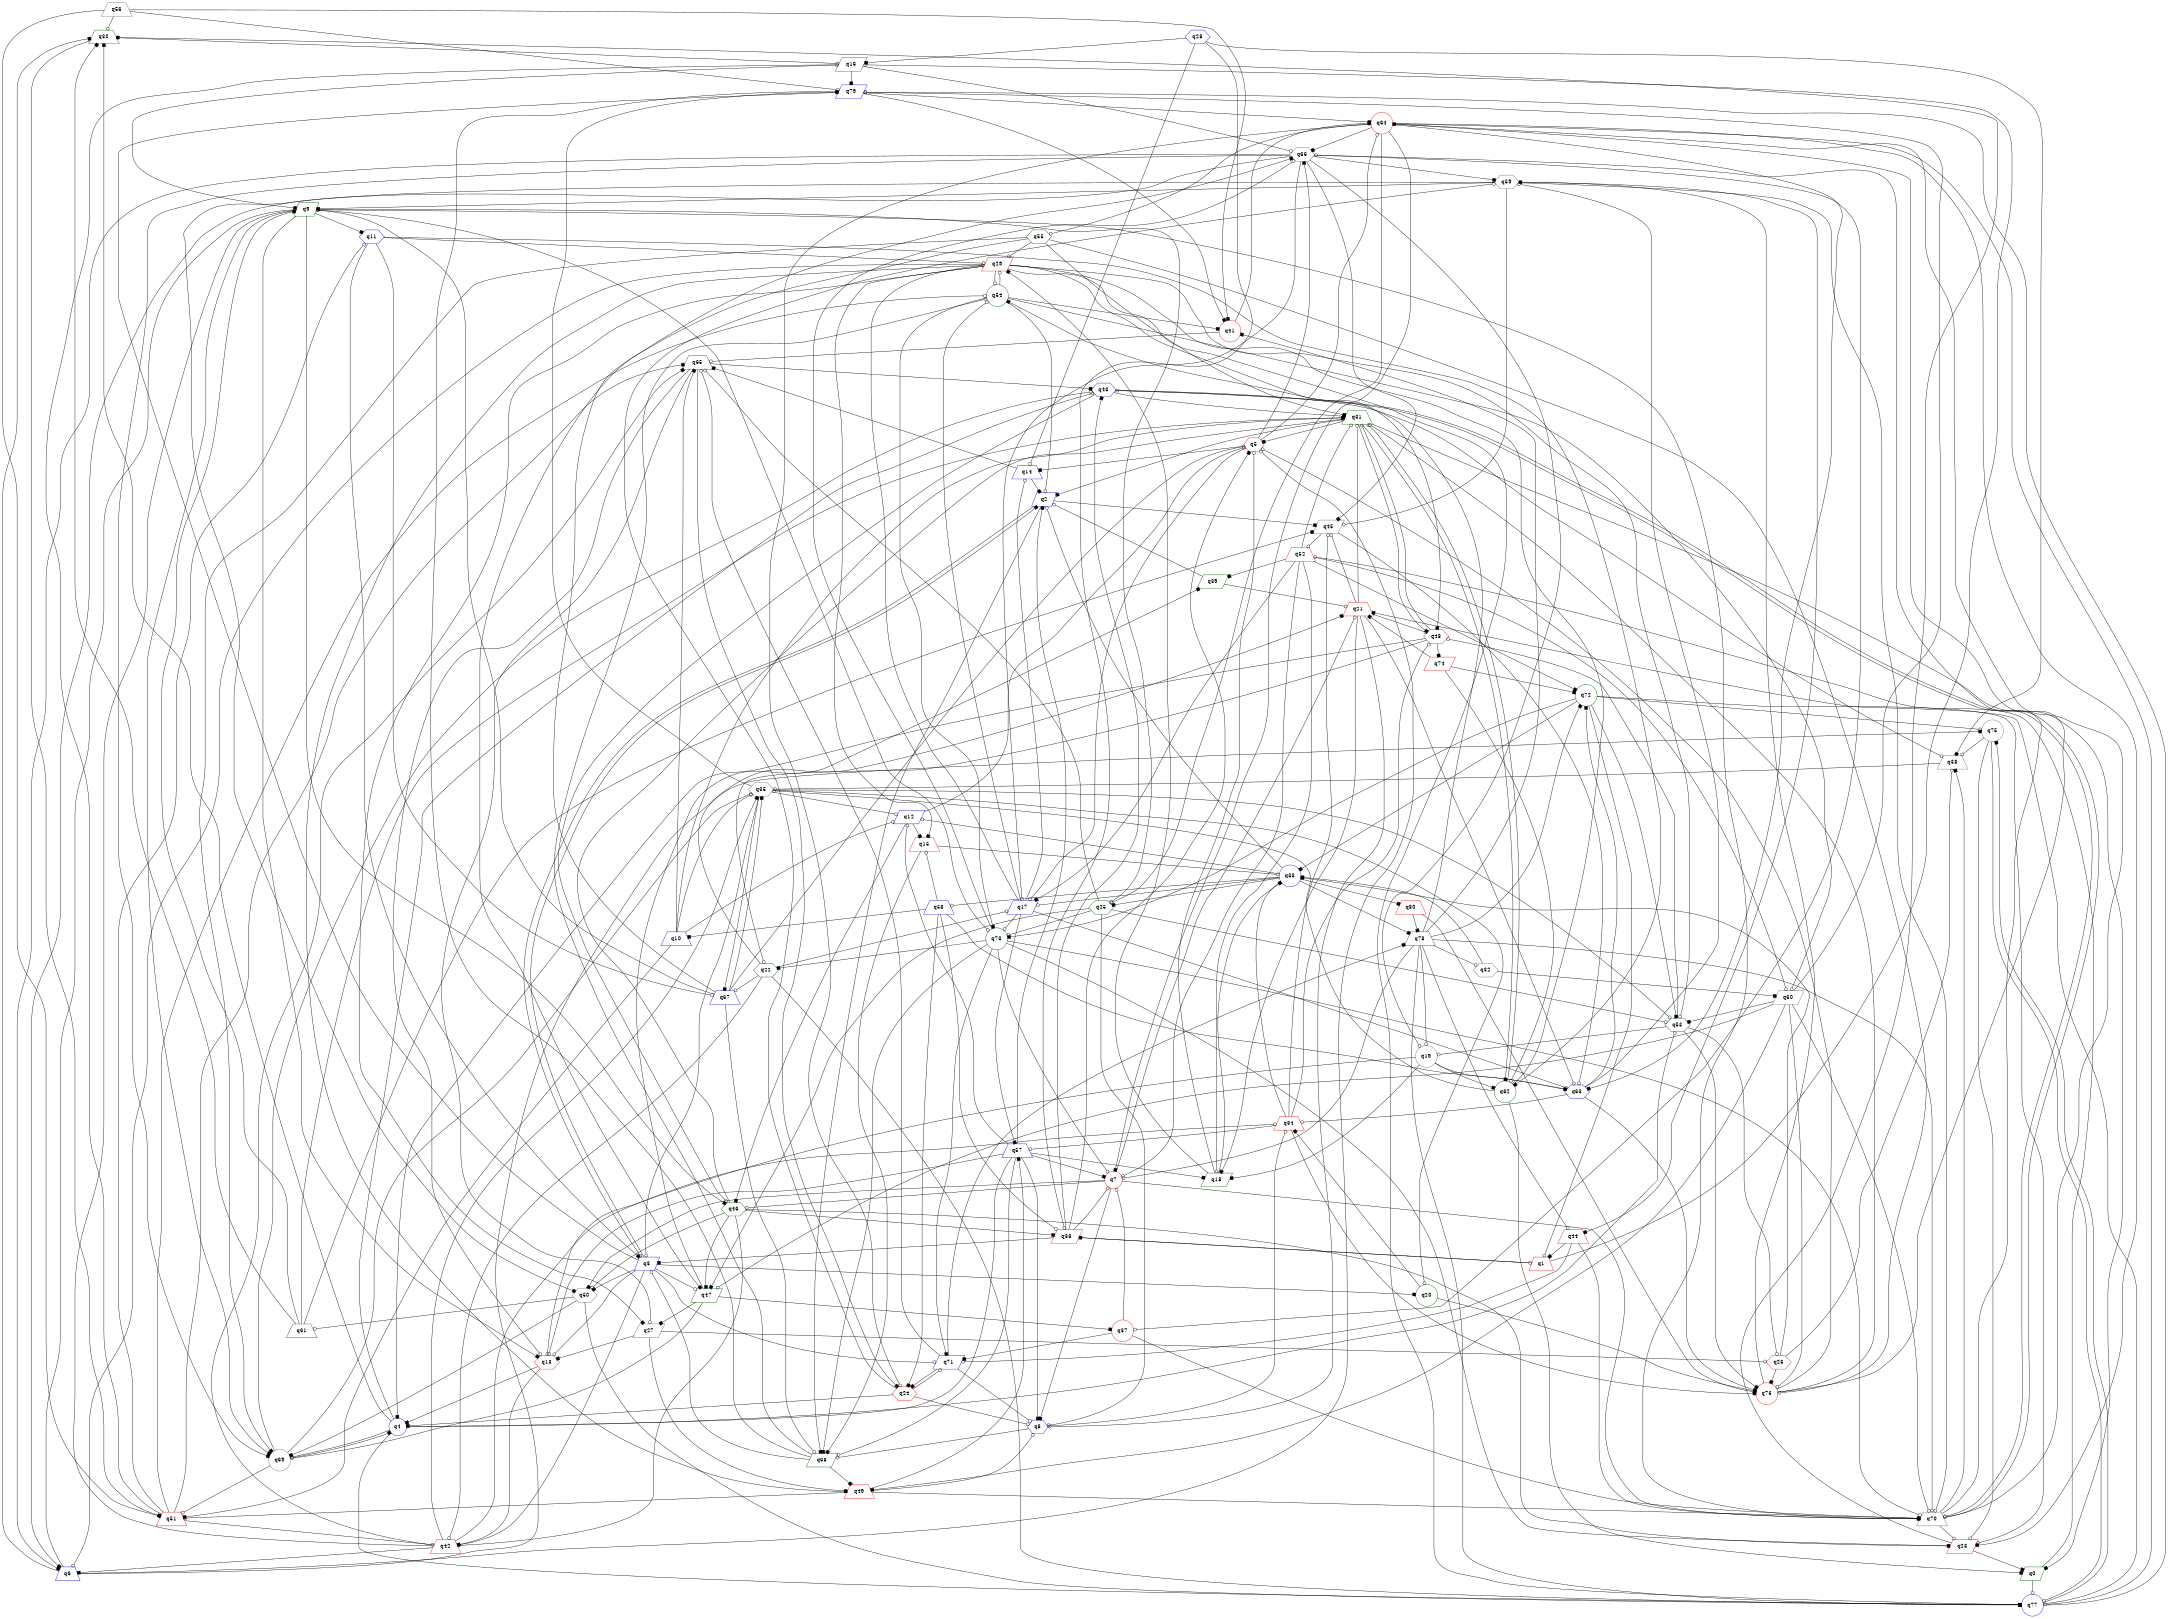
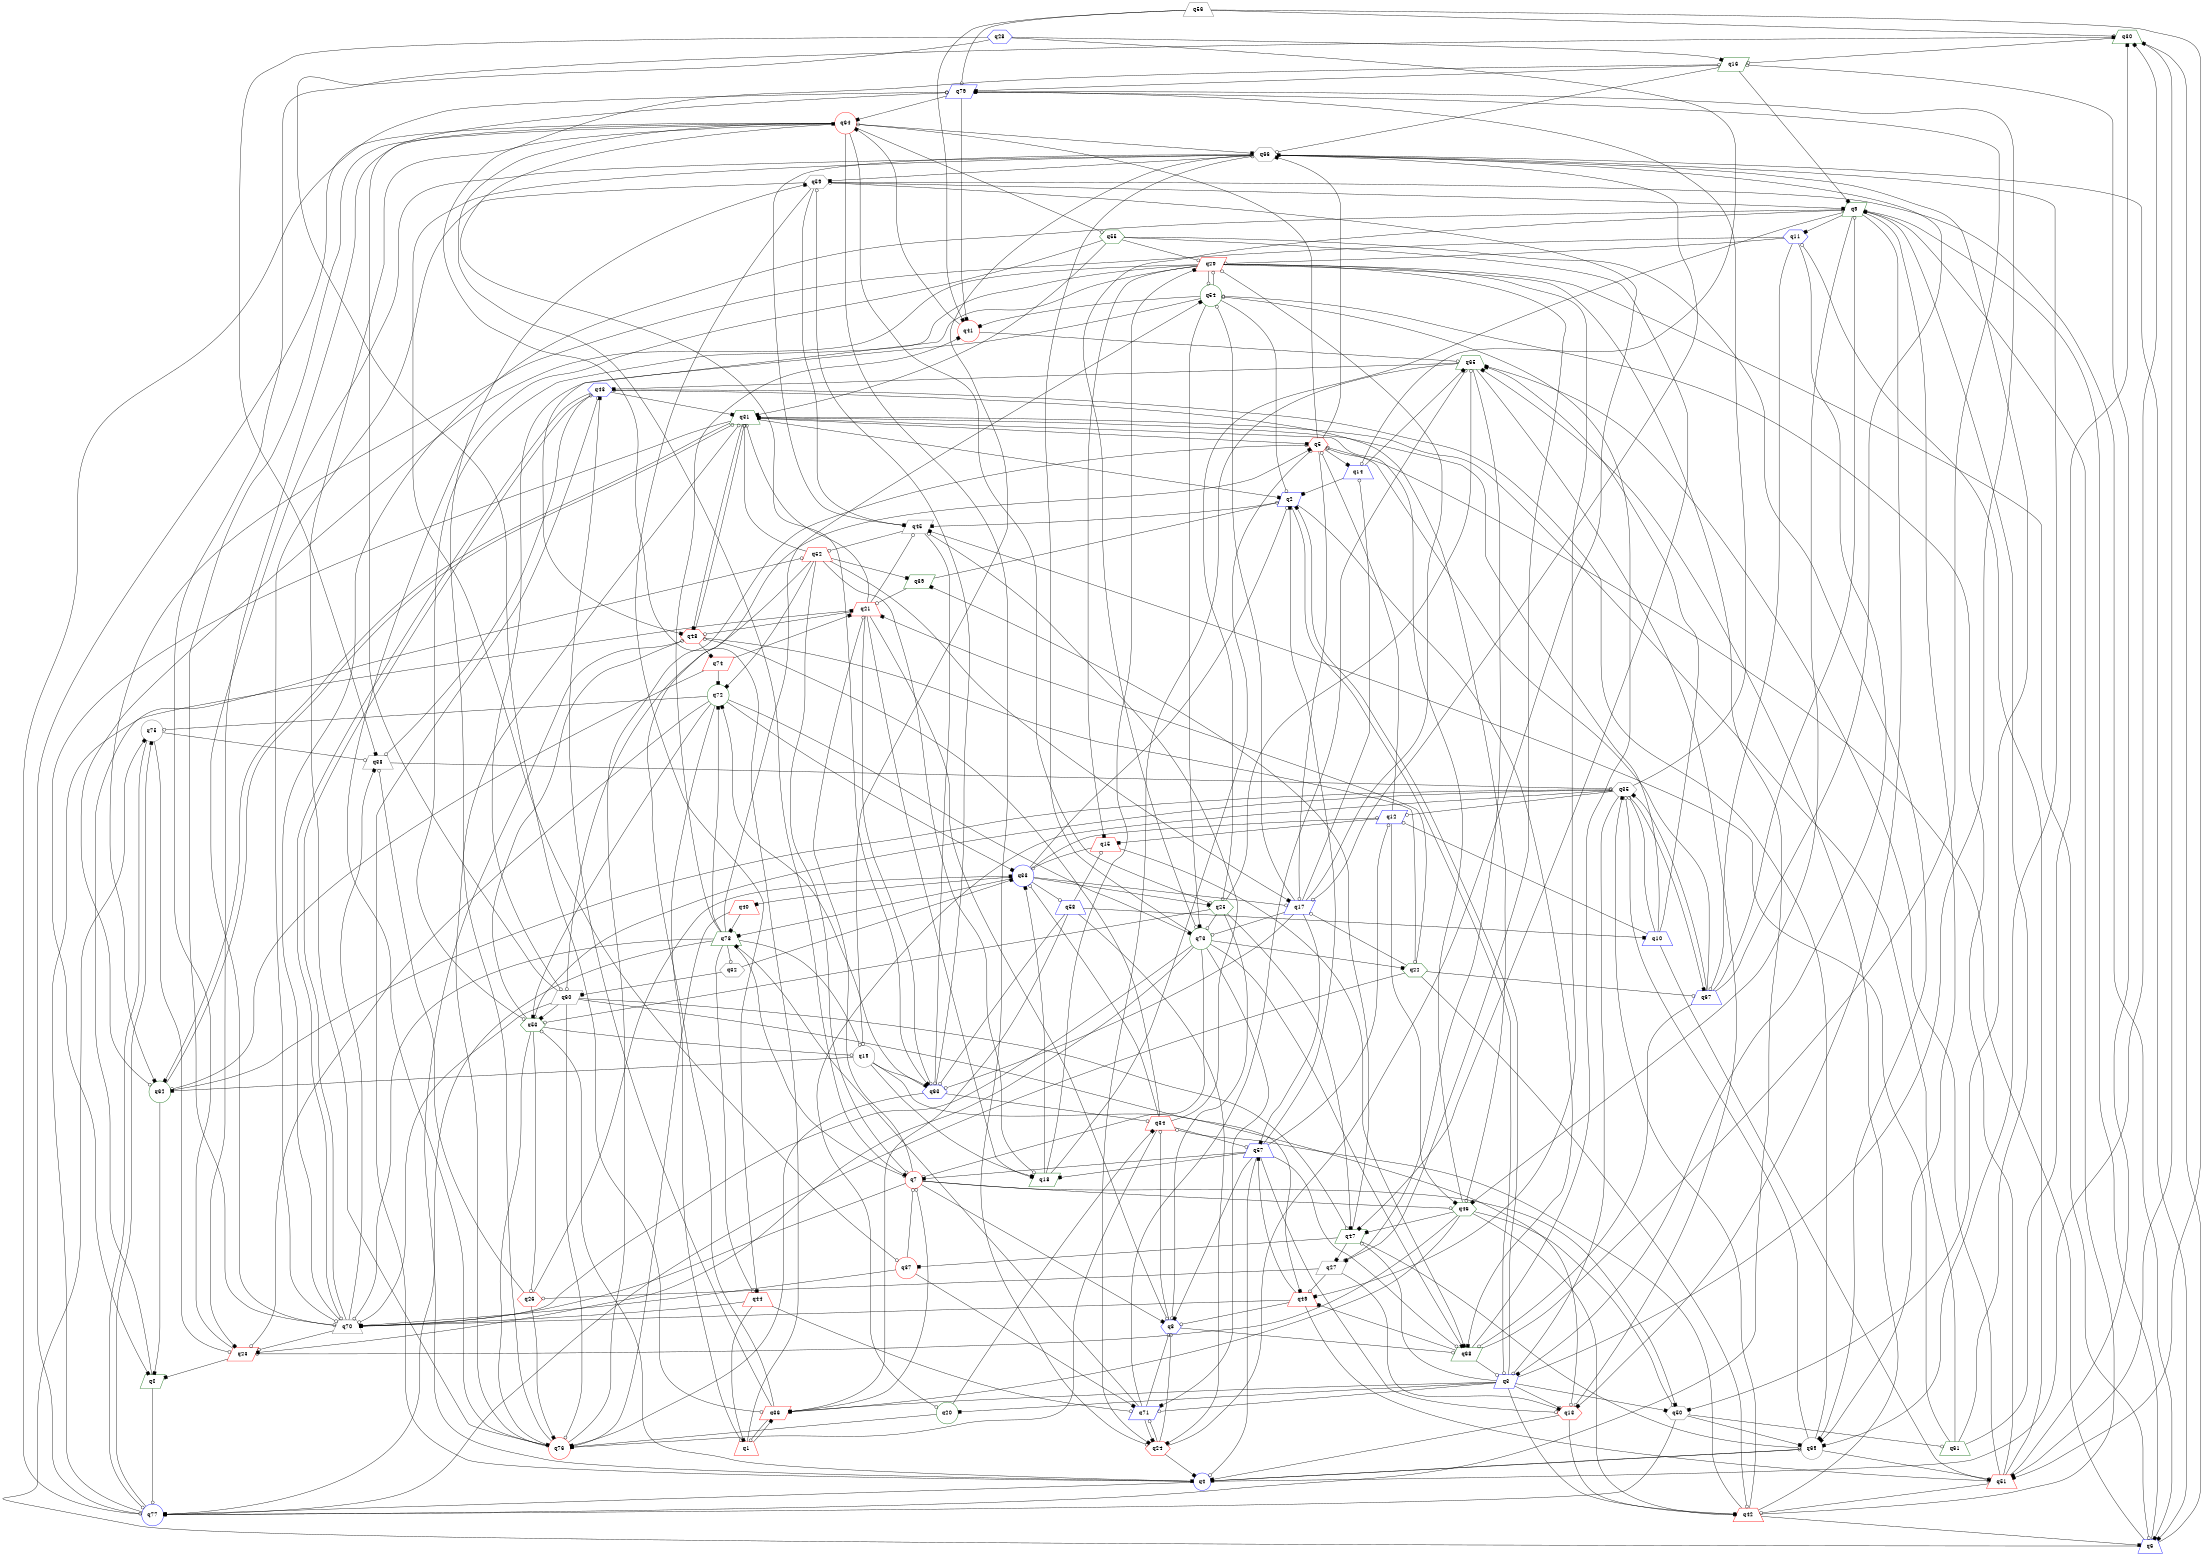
(1411, 907) -> (744, 907)
(857, 1250) -> (1144, 1393)
